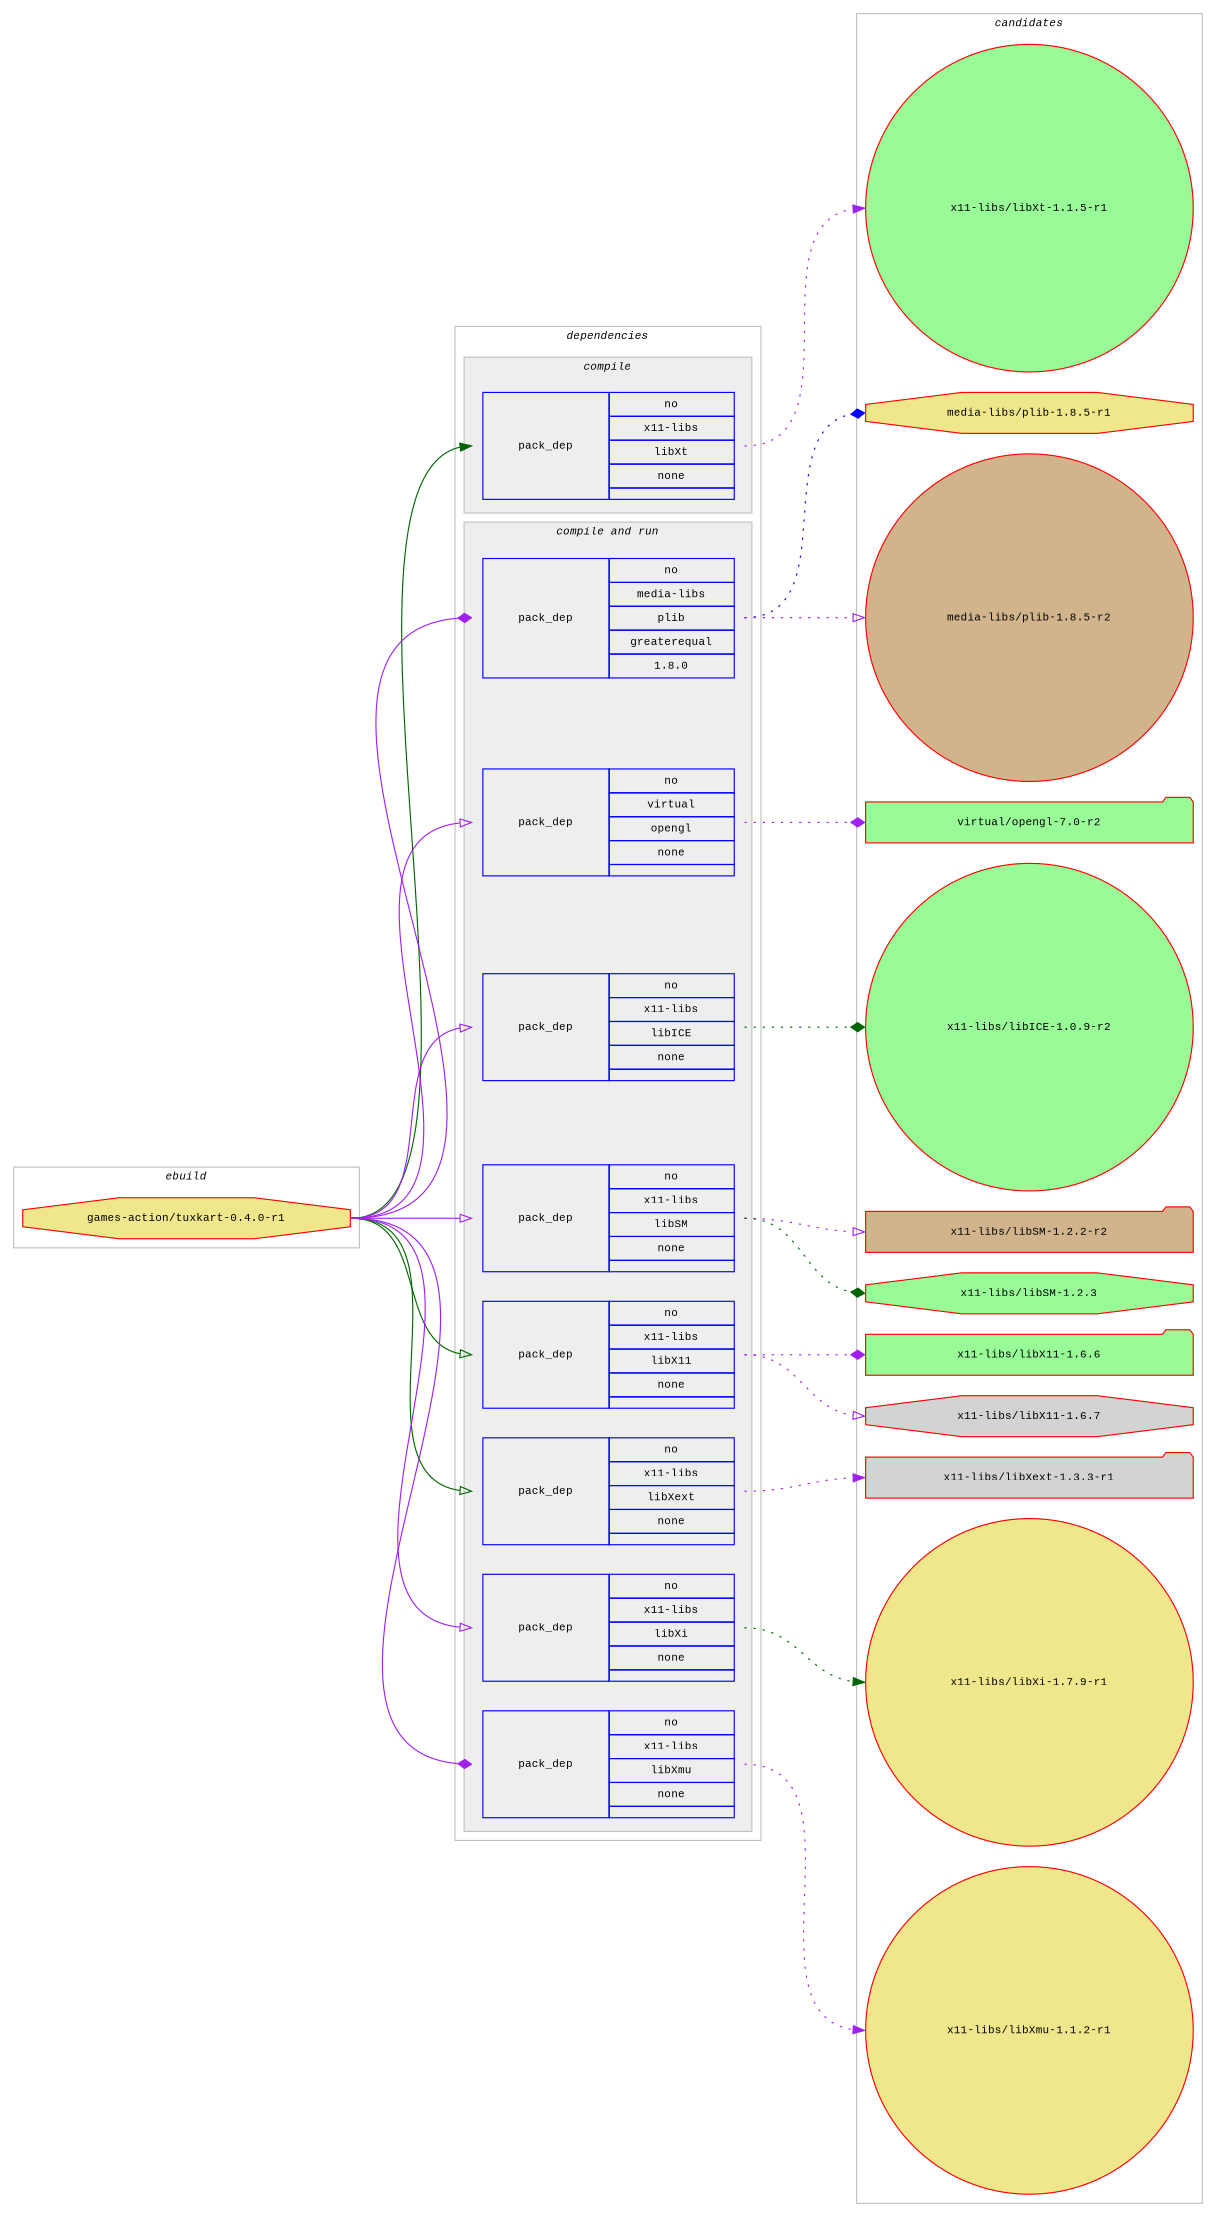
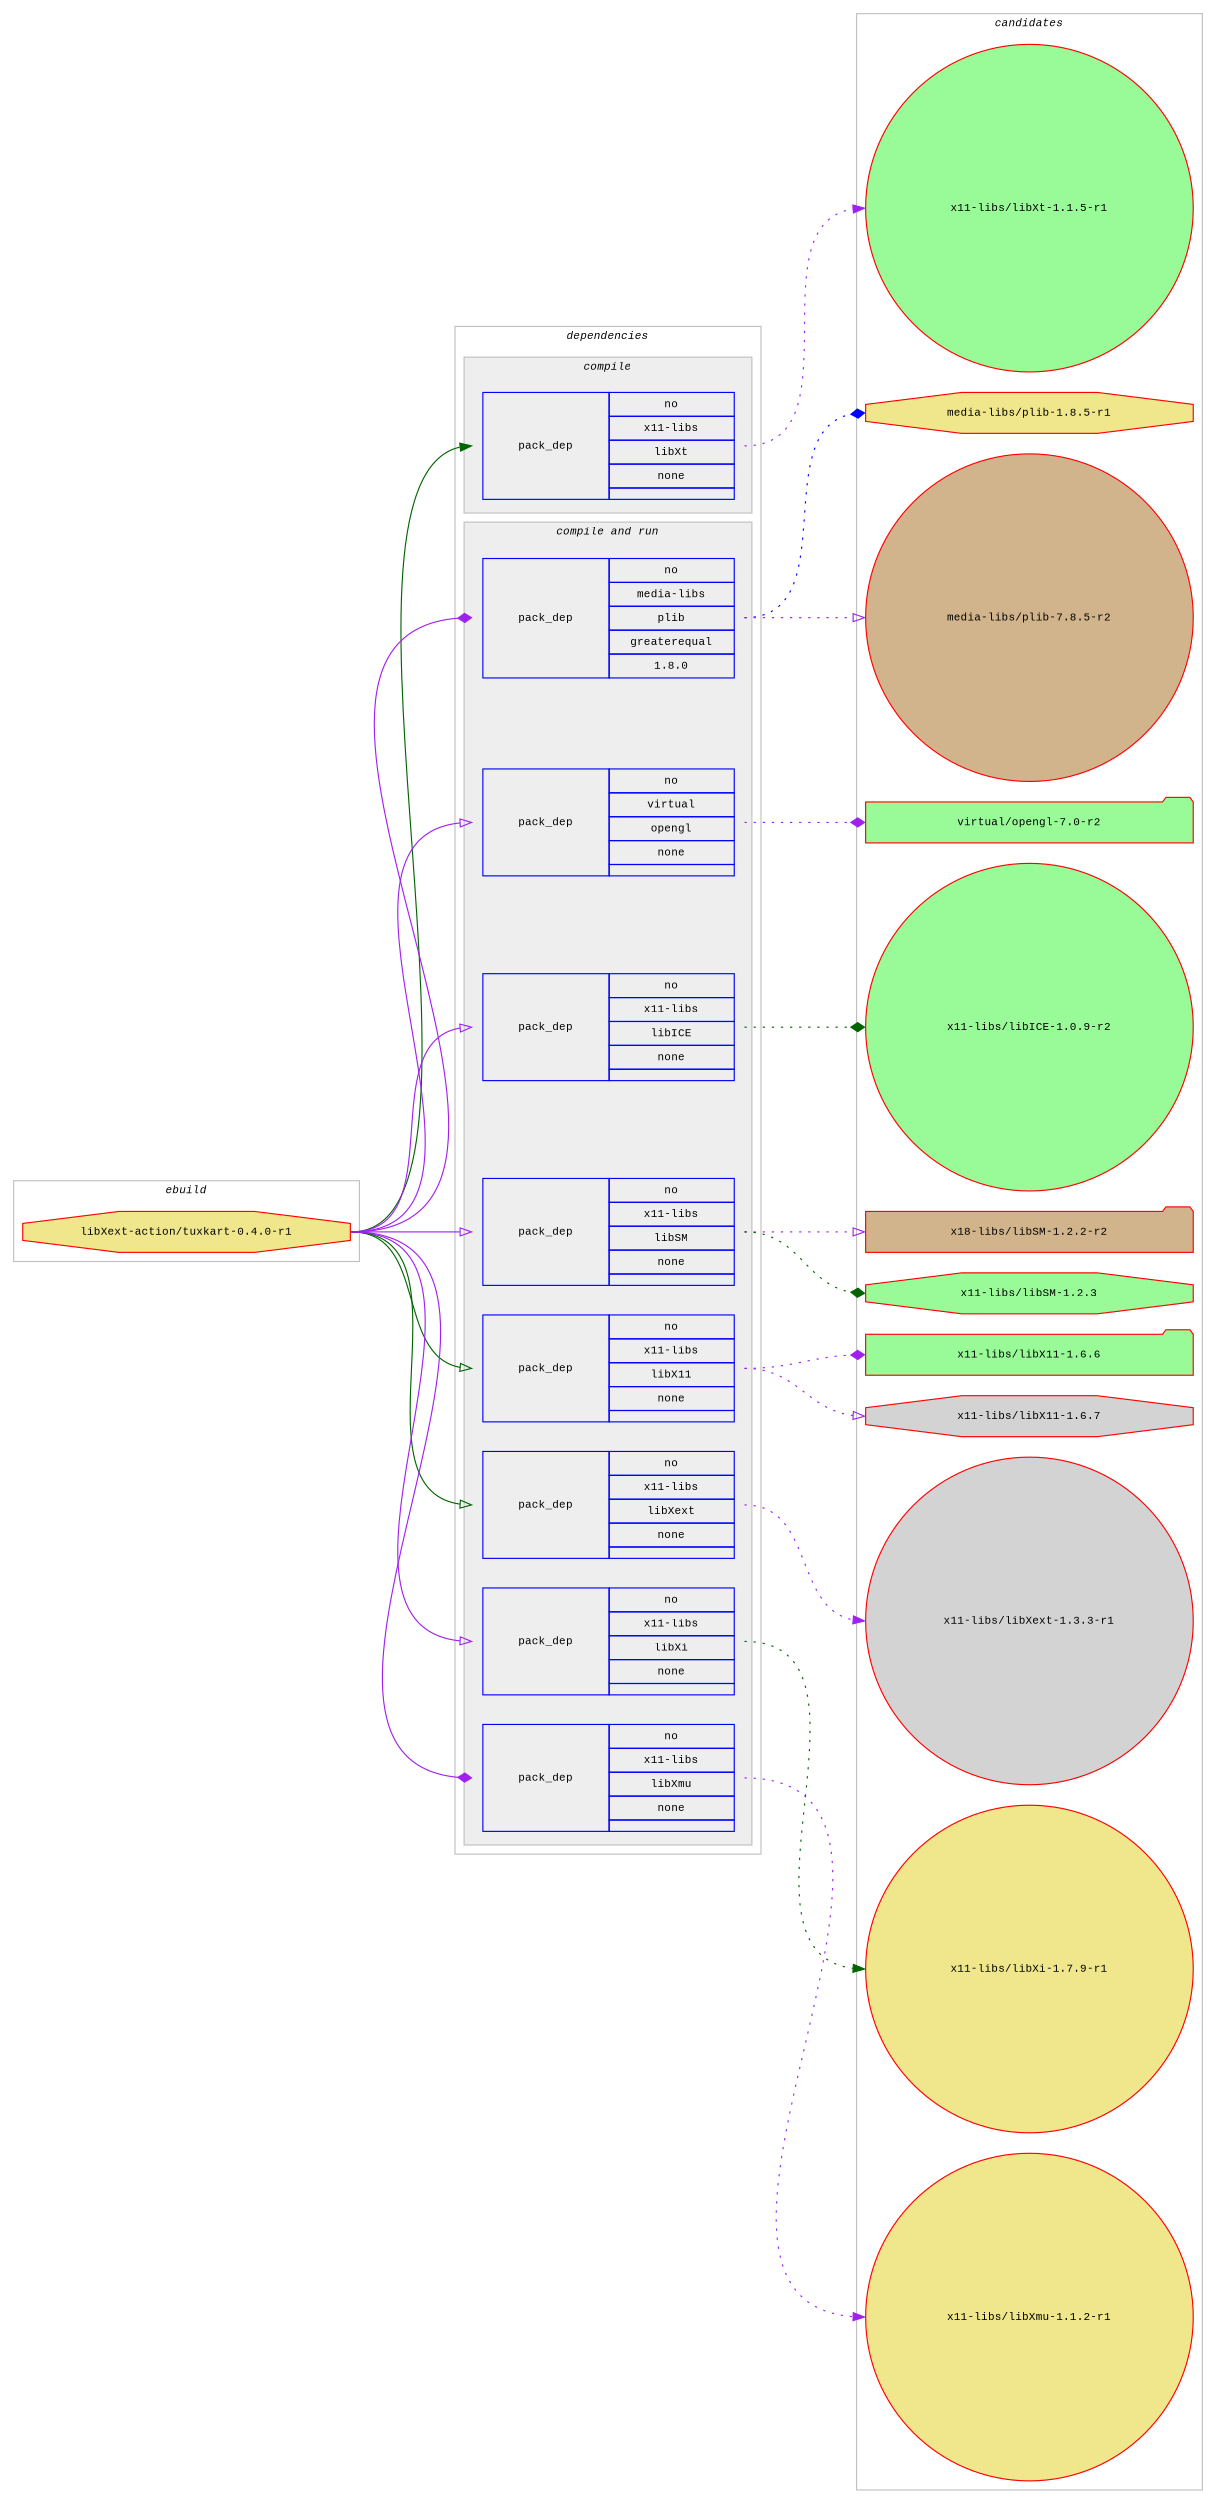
(1029, 618) -> (1029, 618)
(187, 1218) -> (187, 1232)
(1029, 1232) -> (1029, 1232)
(1029, 1478) -> (1029, 1621)
